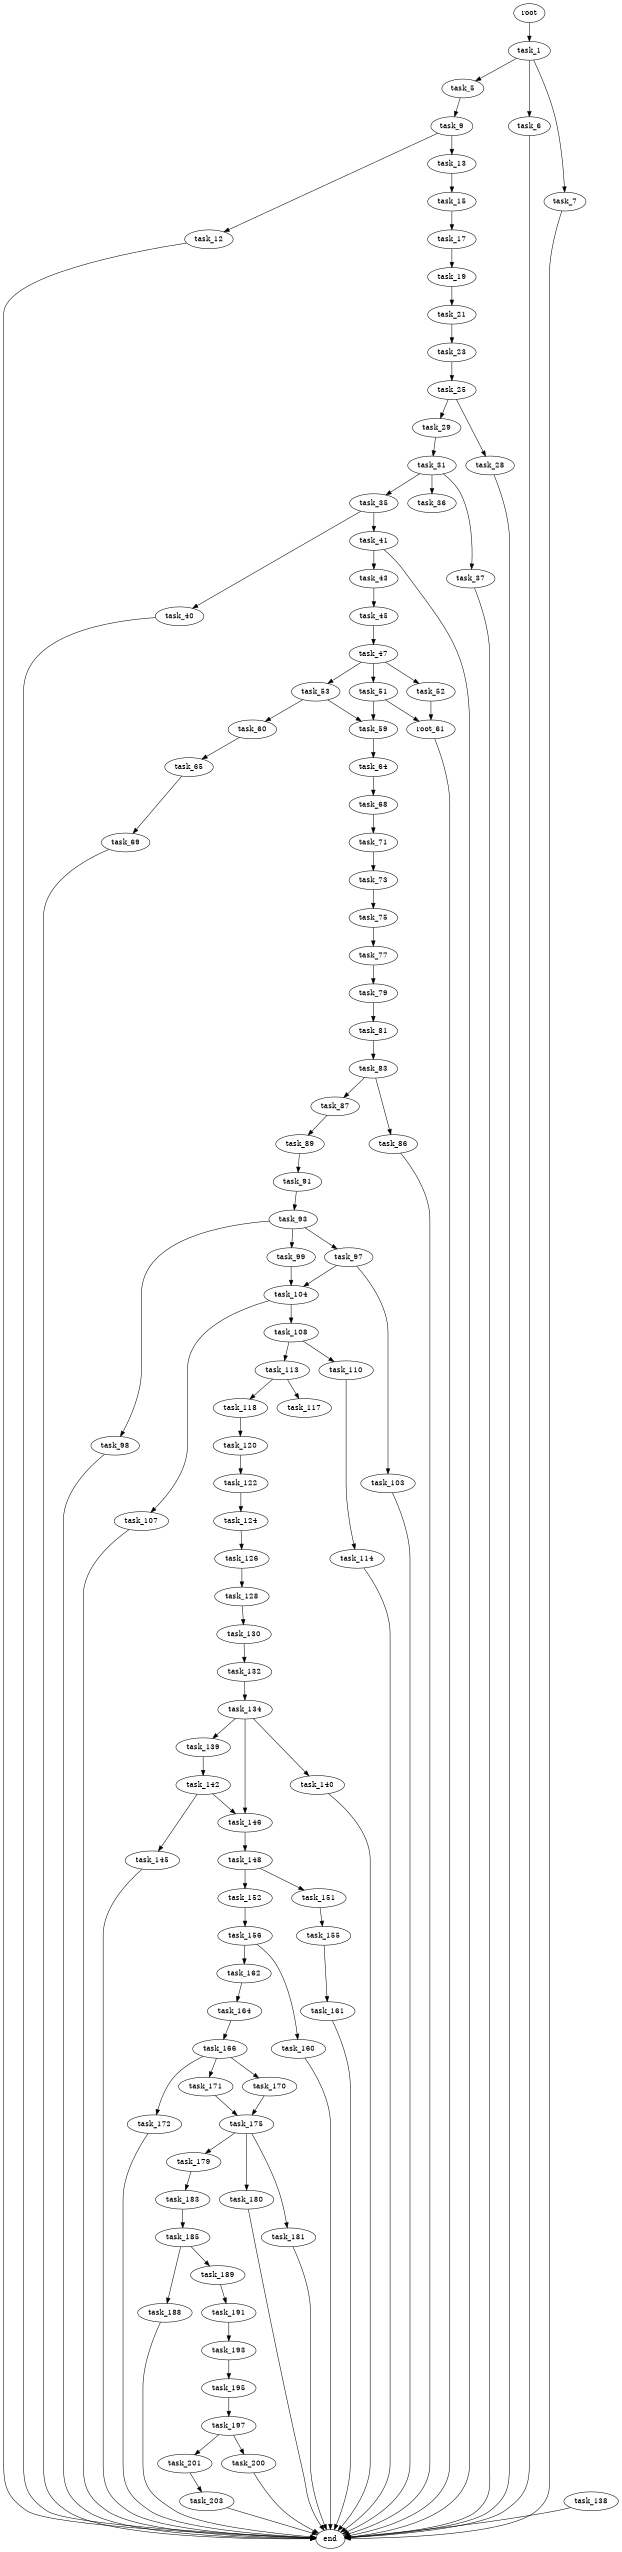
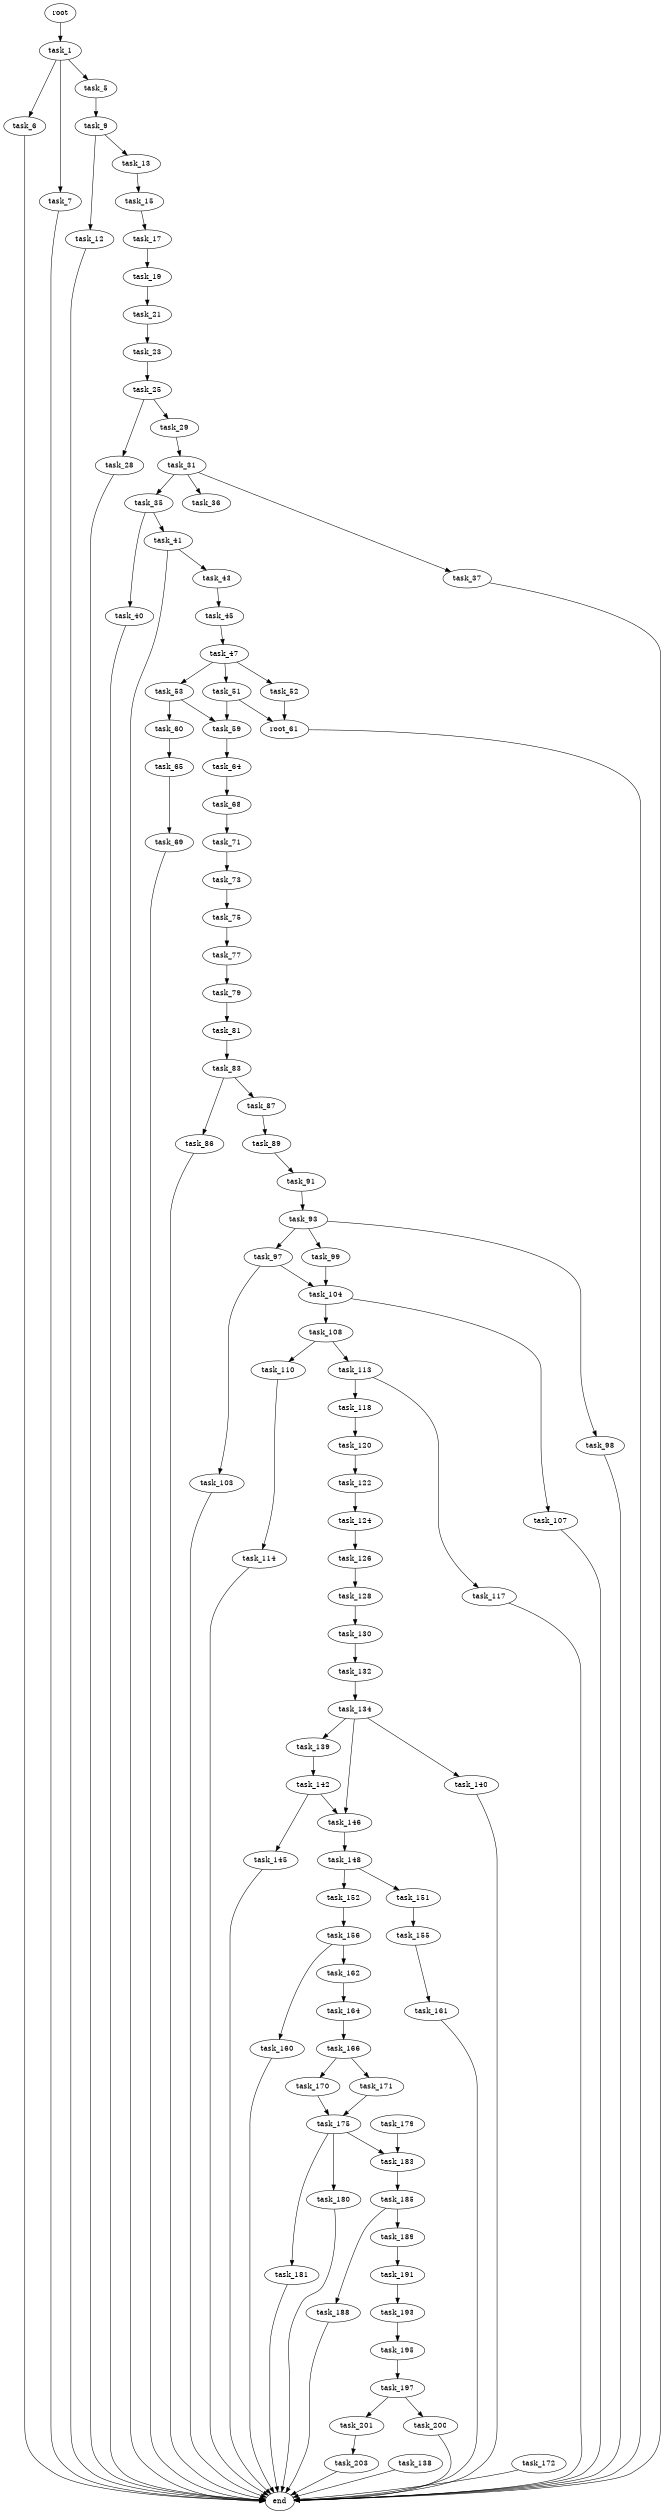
(174, 2077) -> none
(222, 2142) -> (363, 2142)
none -> (581, 2158)
